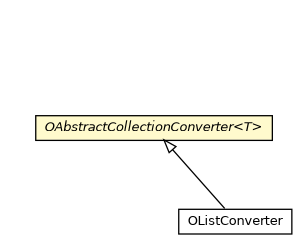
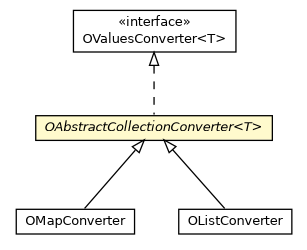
none -> (154, 31)
none -> (75, 221)
